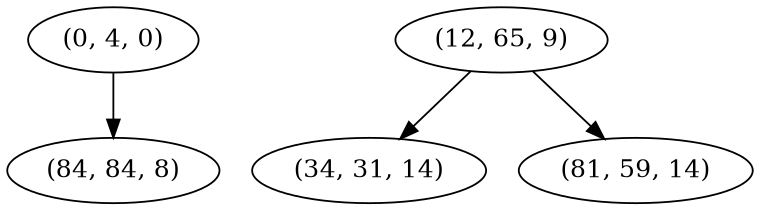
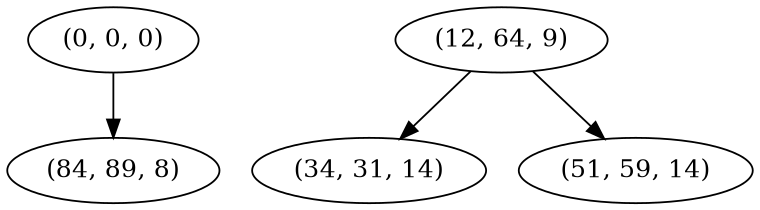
(113, 40) -> (113, 40)
(502, 40) -> (502, 40)
(113, 171) -> (113, 171)
(636, 171) -> (636, 171)
